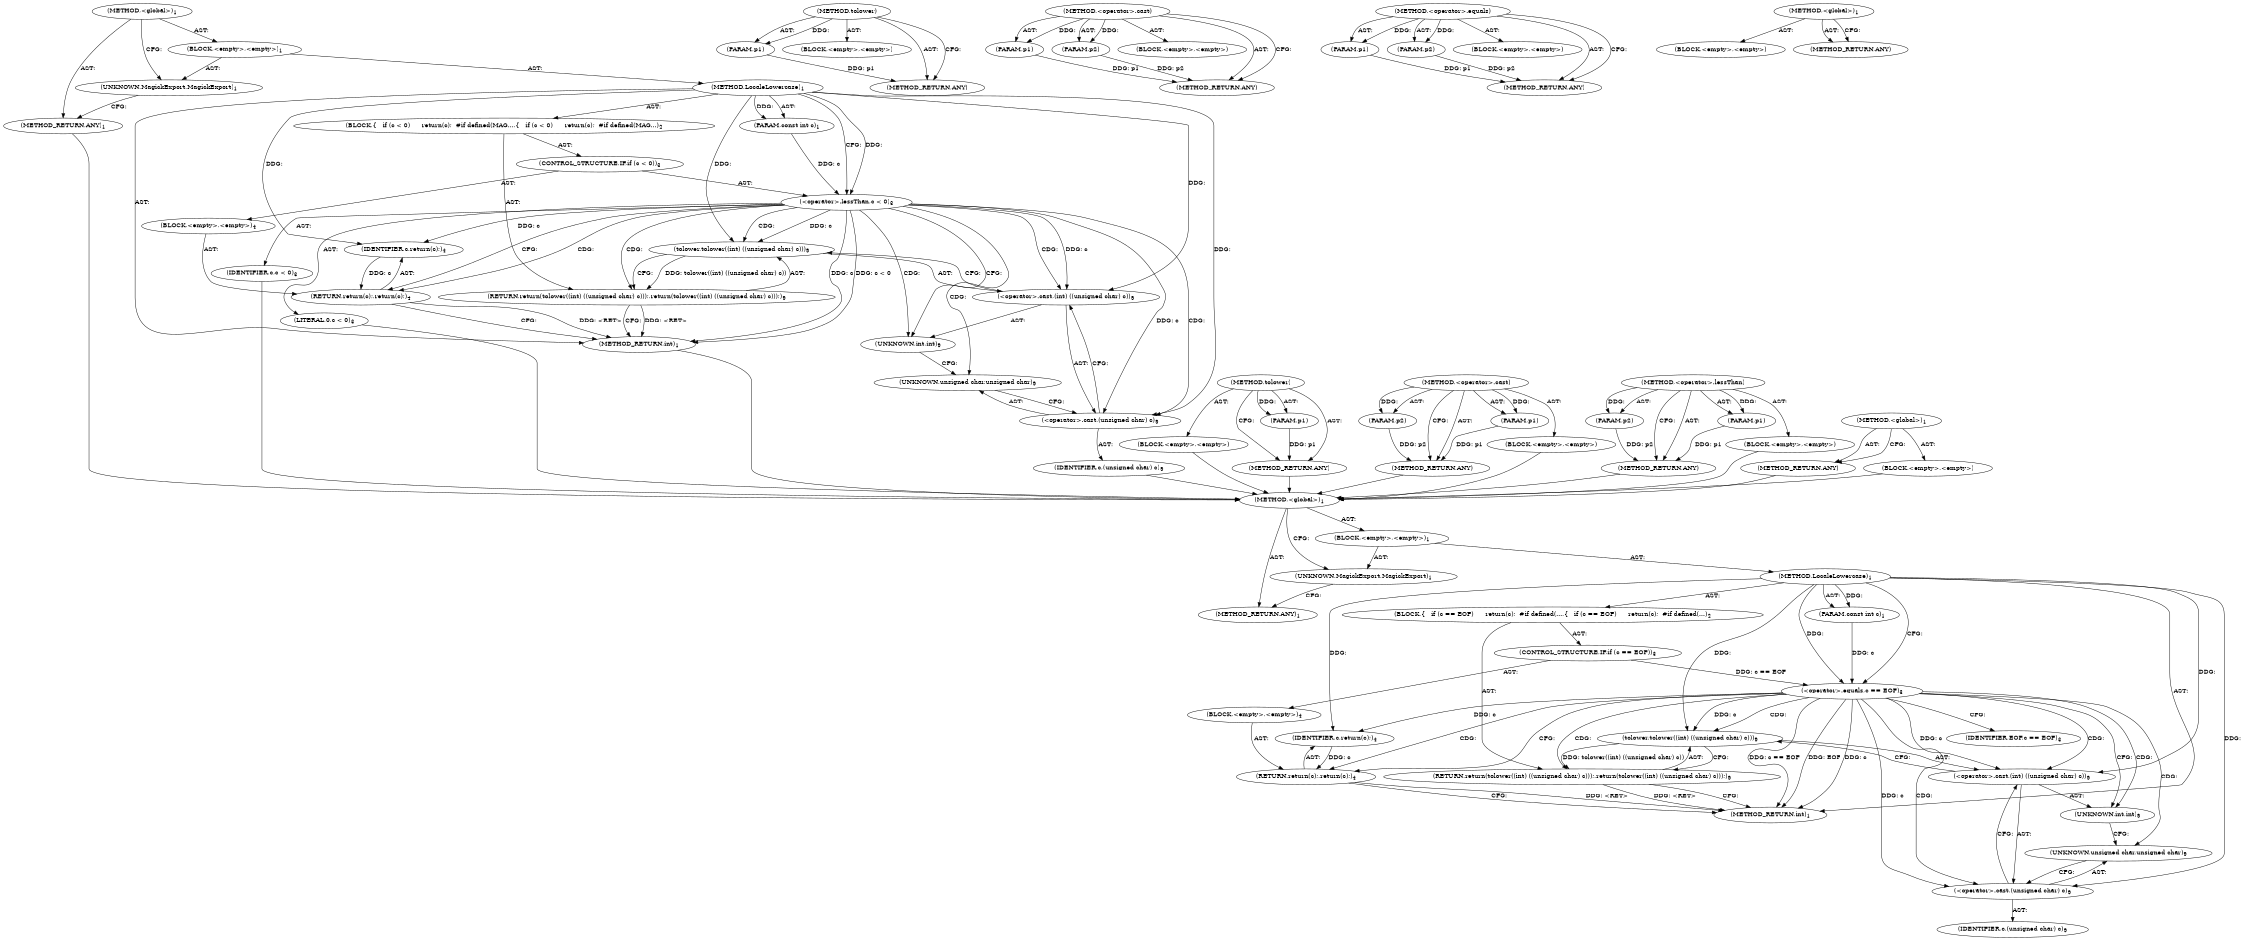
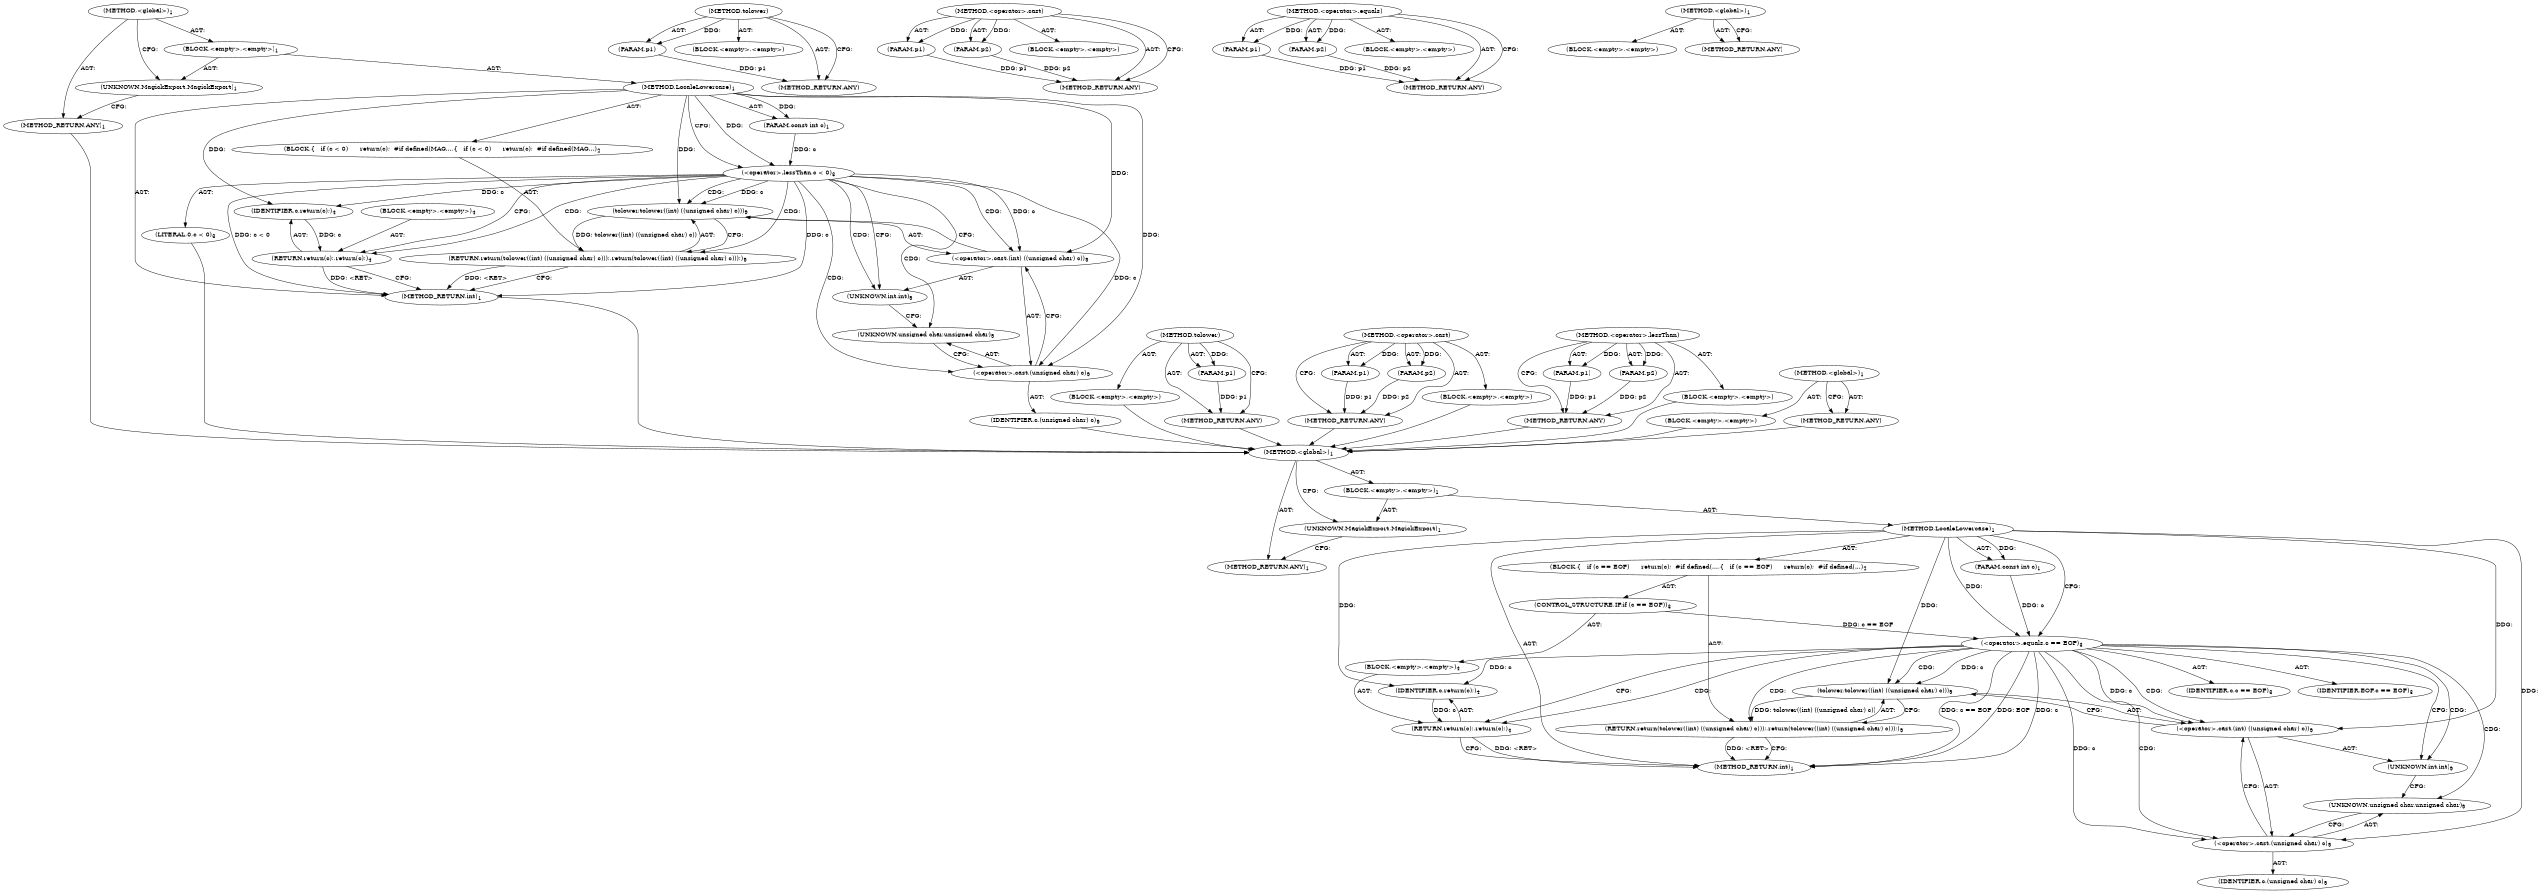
(600, 164) -> none
(262, 273) -> none
none -> (2229, 691)
(1979, 715) -> (2303, 668)
